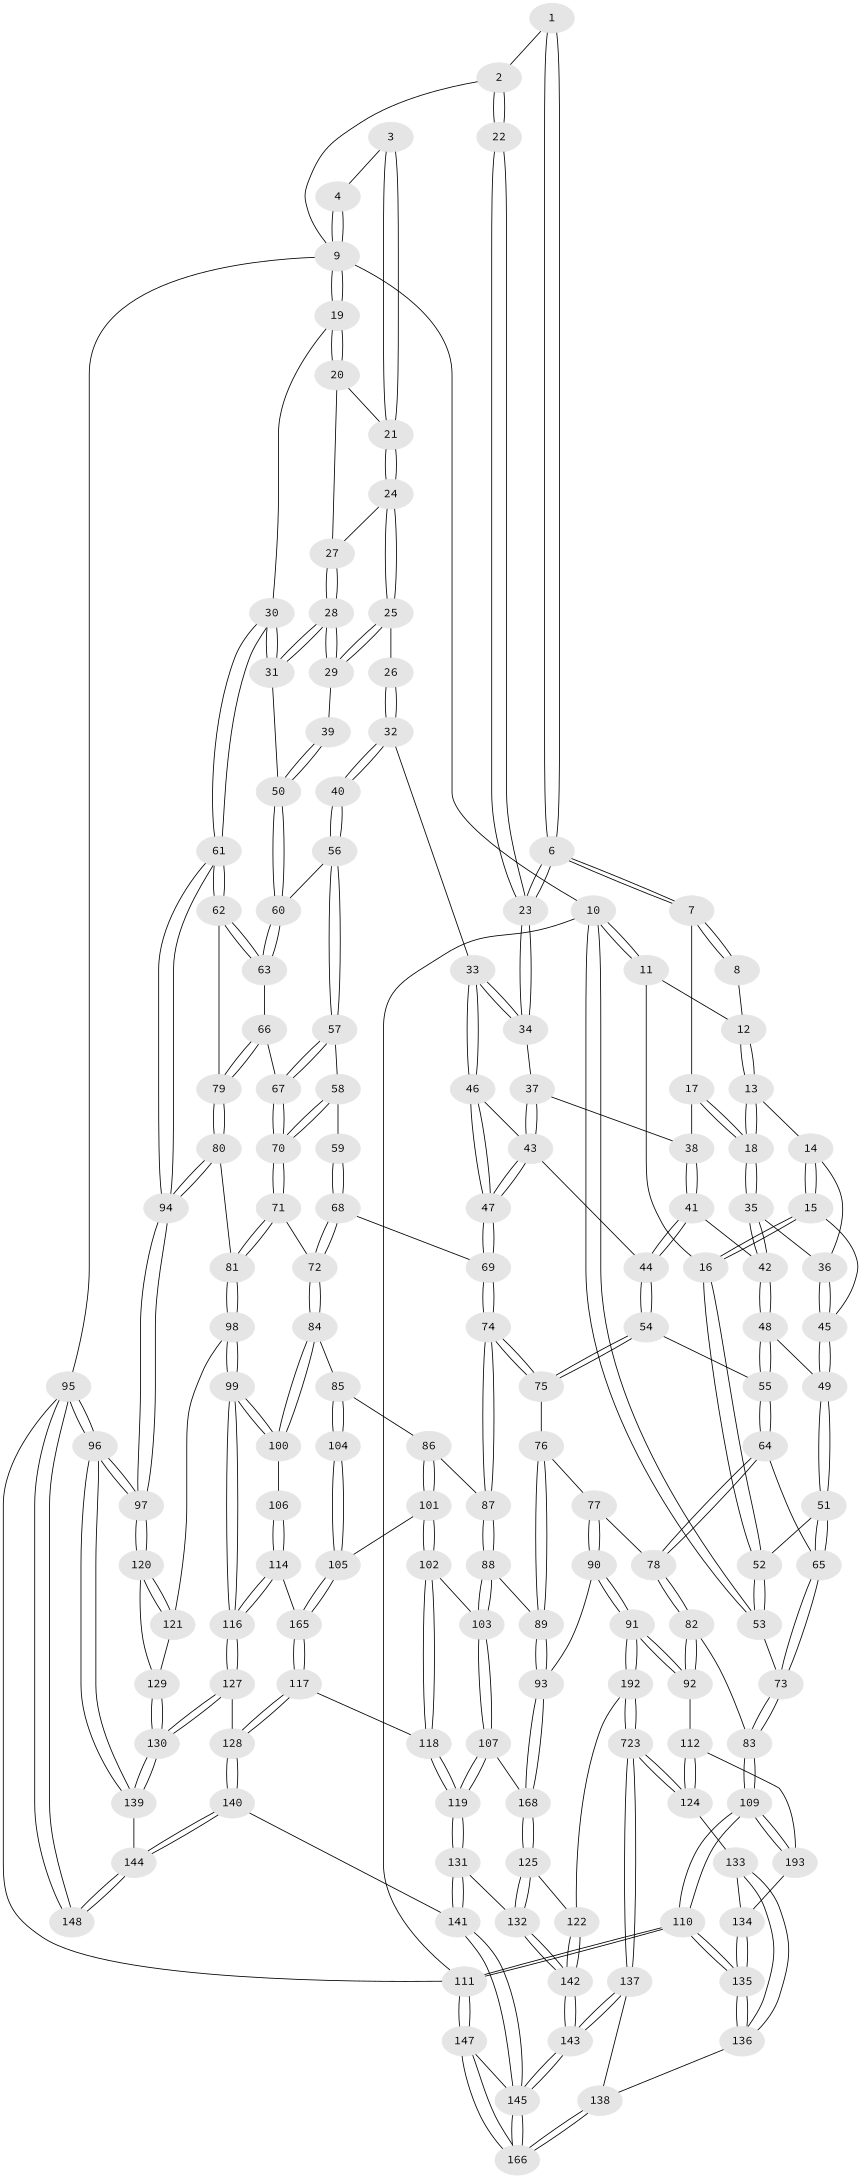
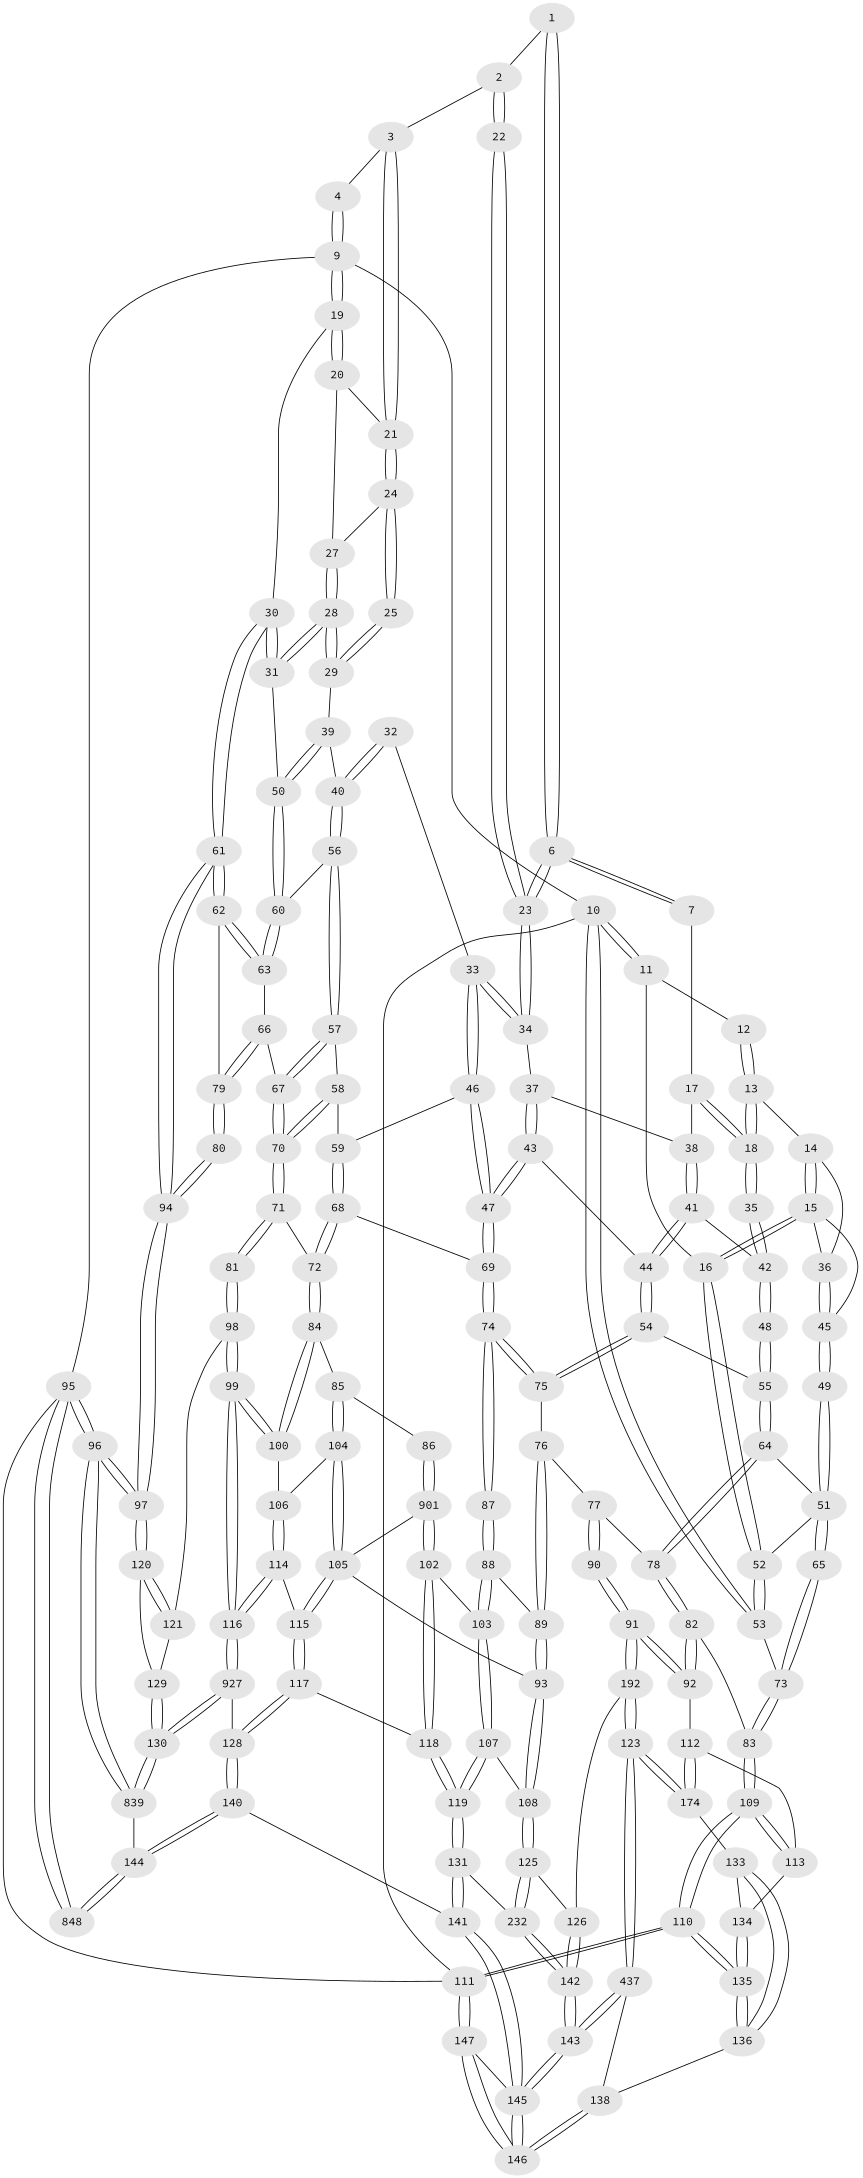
(351, 129) -> (445, 107)
(391, 673) -> none
none -> (333, 762)
(737, 970) -> none
(502, 1119) -> (405, 1119)
(226, 1208) -> none
(788, 1238) -> (818, 1238)
(795, 1357) -> none
none -> (308, 1476)
(459, 1476) -> none
(429, 1506) -> (429, 1506)
(788, 1507) -> (795, 1476)
(299, 1625) -> (299, 1625)
(576, 1628) -> (440, 1632)
(232, 1684) -> (232, 1684)
(631, 1744) -> (631, 1744)
(134, 1803) -> (134, 1803)
(528, 1803) -> (528, 1803)
(690, 1803) -> (690, 1803)
(795, 1863) -> (795, 1863)
(72, 1922) -> (72, 1922)
(517, 1922) -> (517, 1922)
(577, 1922) -> (577, 1922)
(630, 1982) -> (630, 1982)
(517, 2160) -> (517, 2160)
